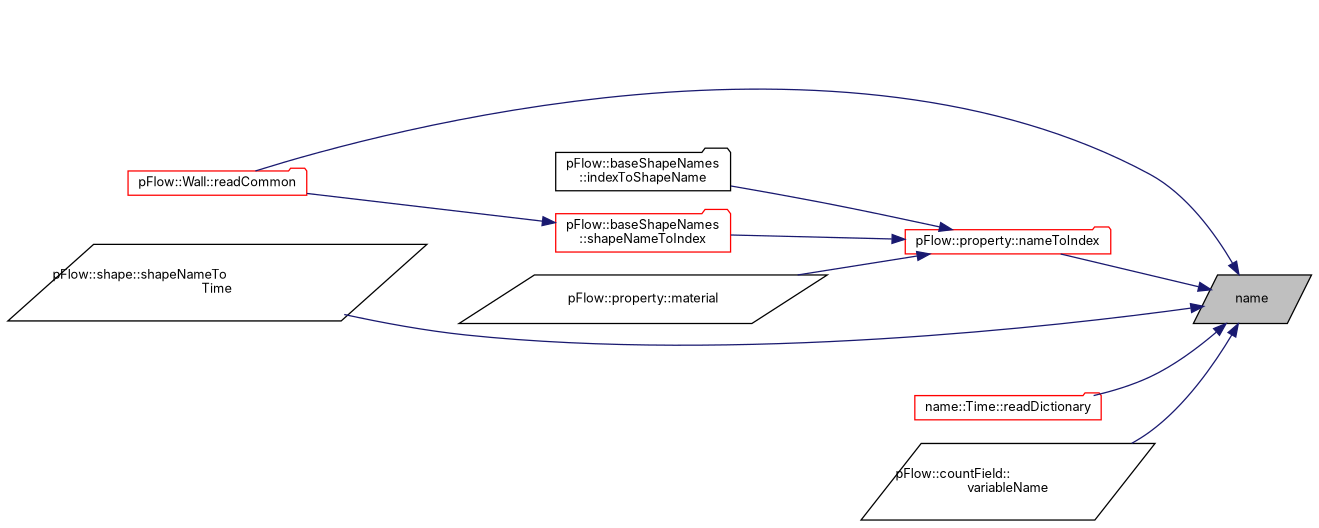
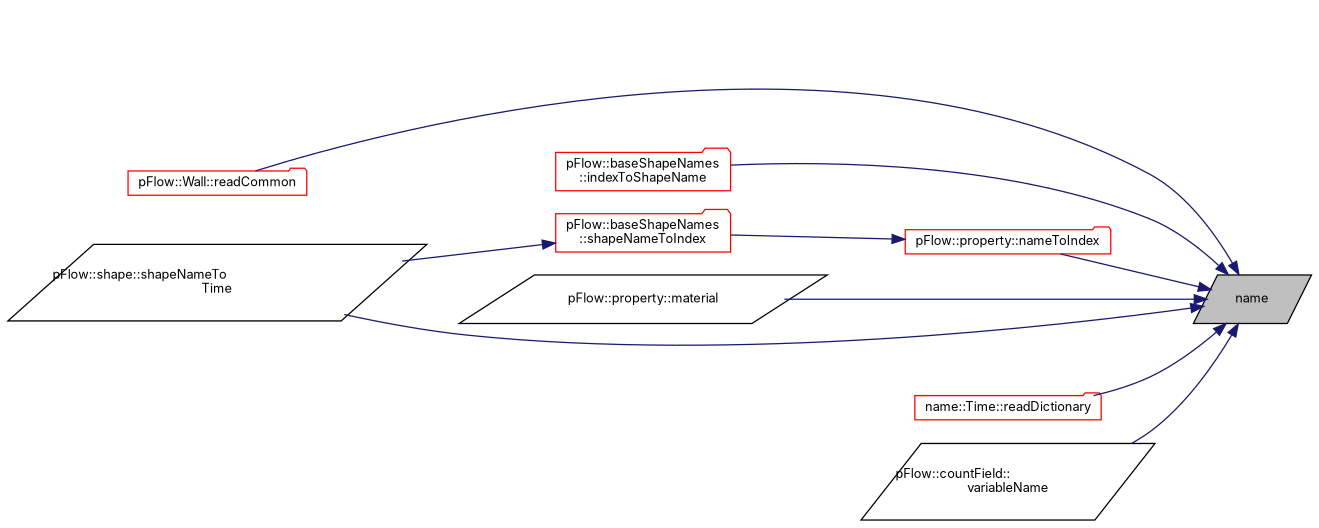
(643, 172) -> (643, 172)
(836, 205) -> (985, 176)
(425, 207) -> (472, 253)
(857, 265) -> (989, 299)
